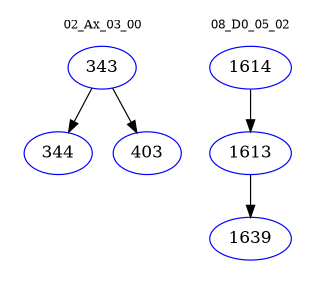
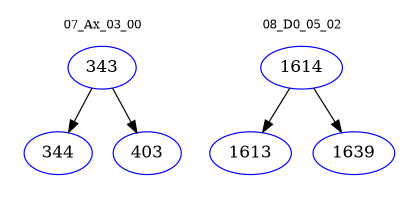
(103, 26) -> (103, 26)
(251, 190) -> (324, 105)
